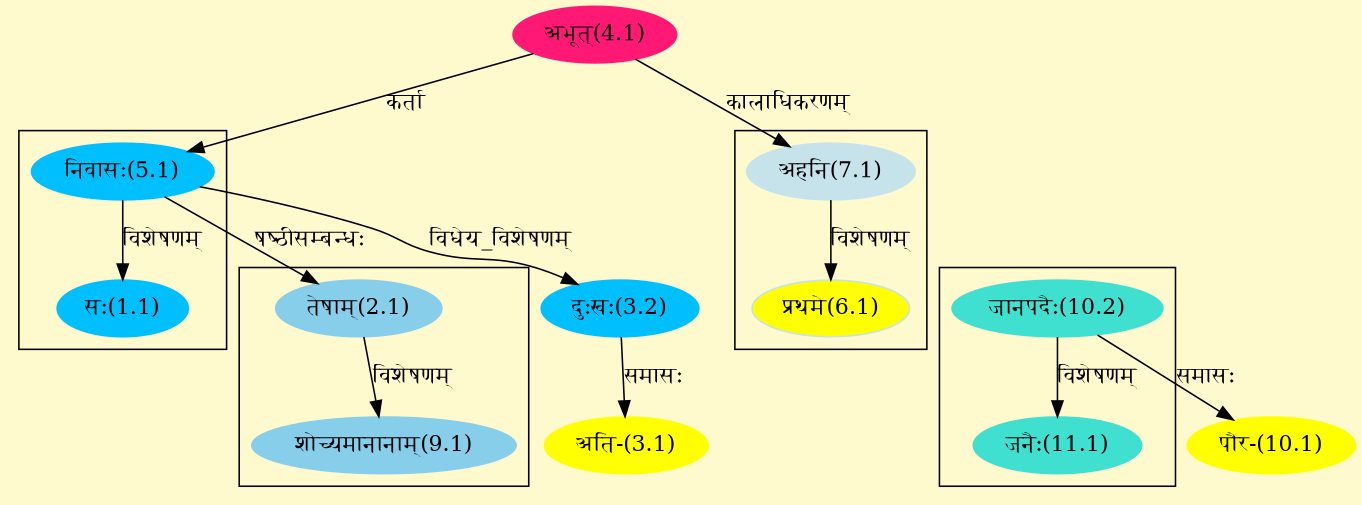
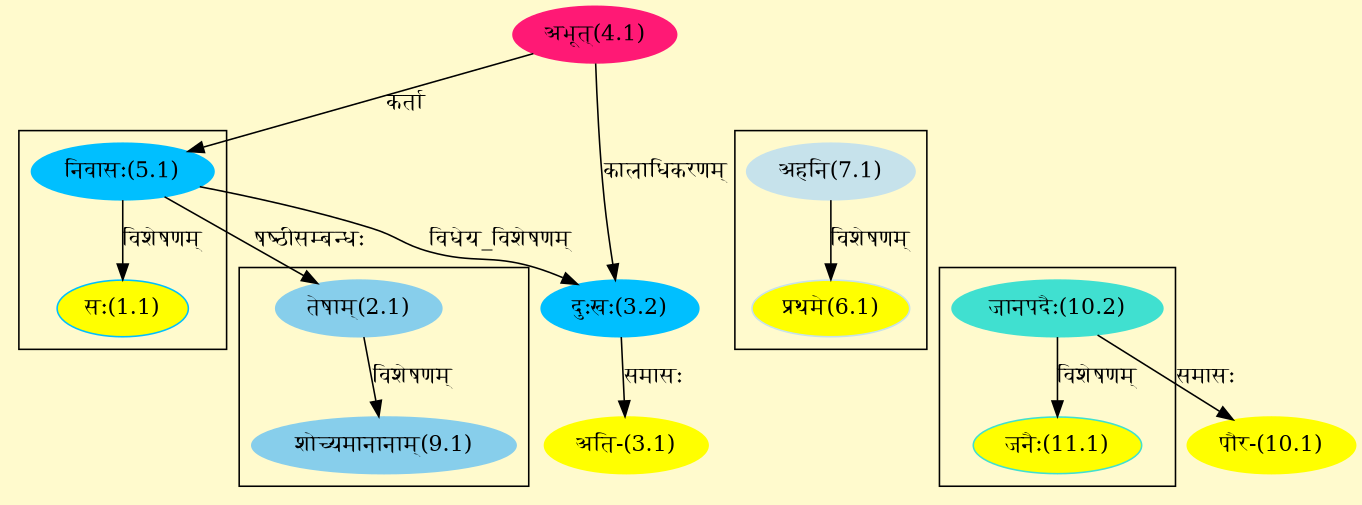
(706, 99) -> (601, 164)
(123, 308) -> (123, 308)
(1057, 445) -> (1057, 445)
